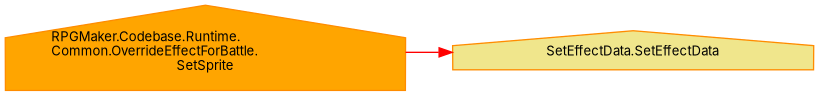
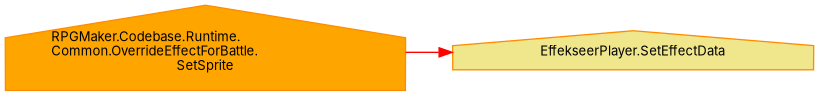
(633, 52) -> (633, 52)
